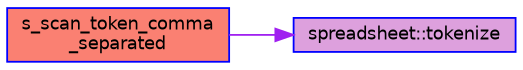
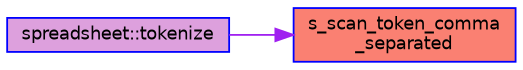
(252, 35) -> (252, 35)
